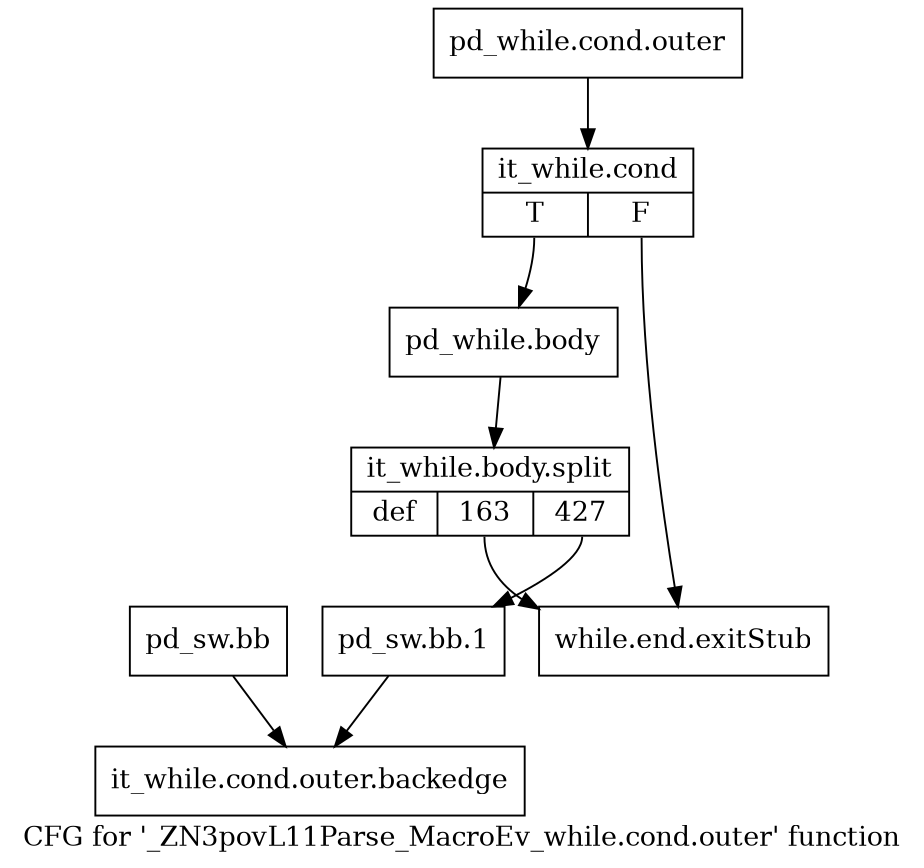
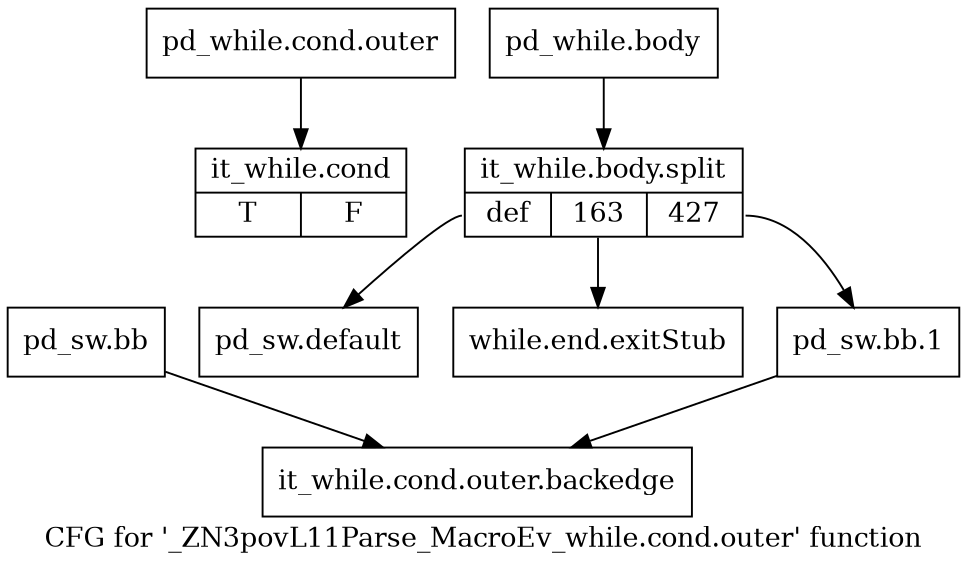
(532, 263) -> none
none -> (309, 342)
(652, 413) -> none
